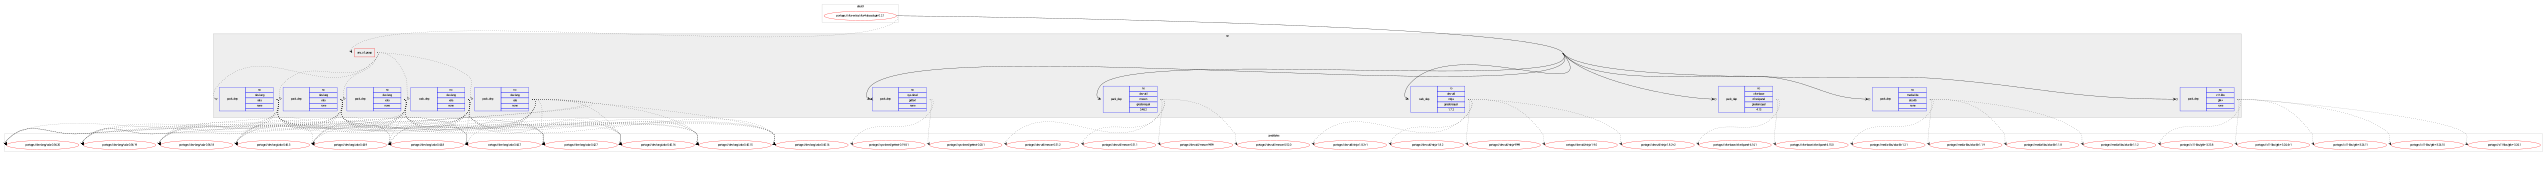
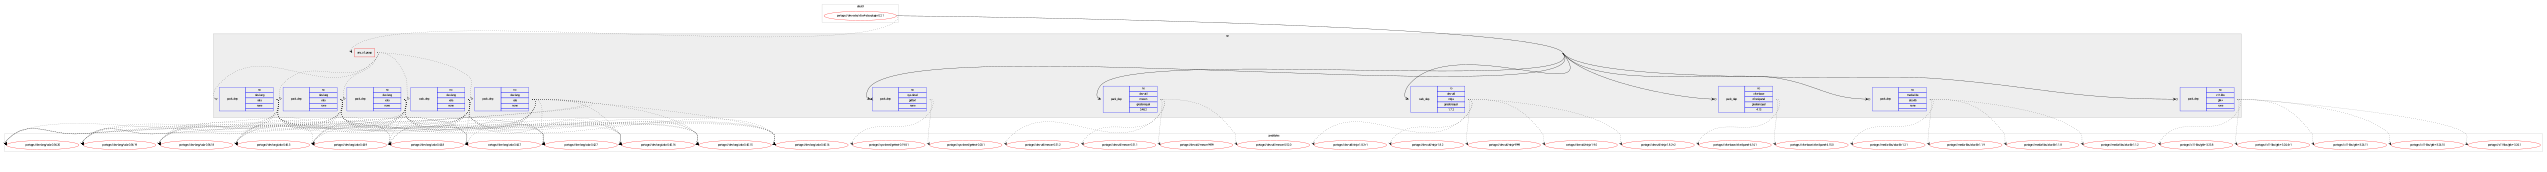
(860, 16) -> (860, 16)
